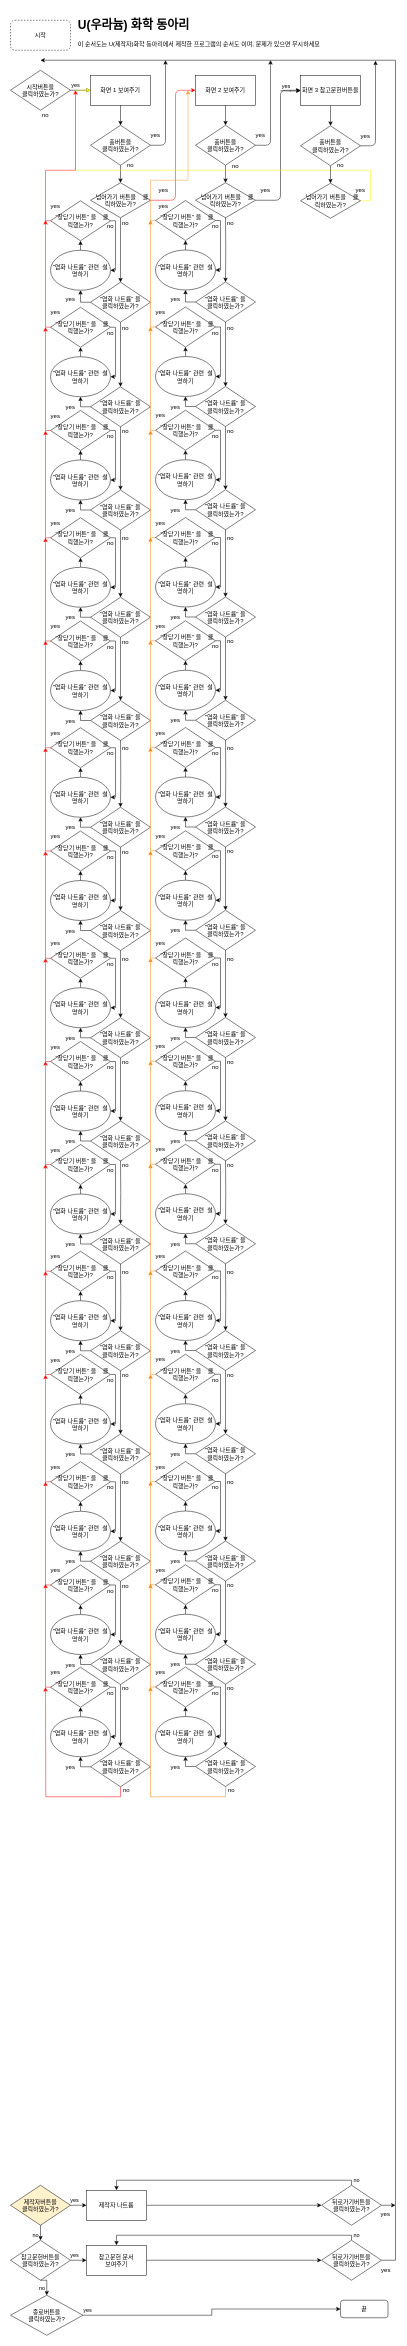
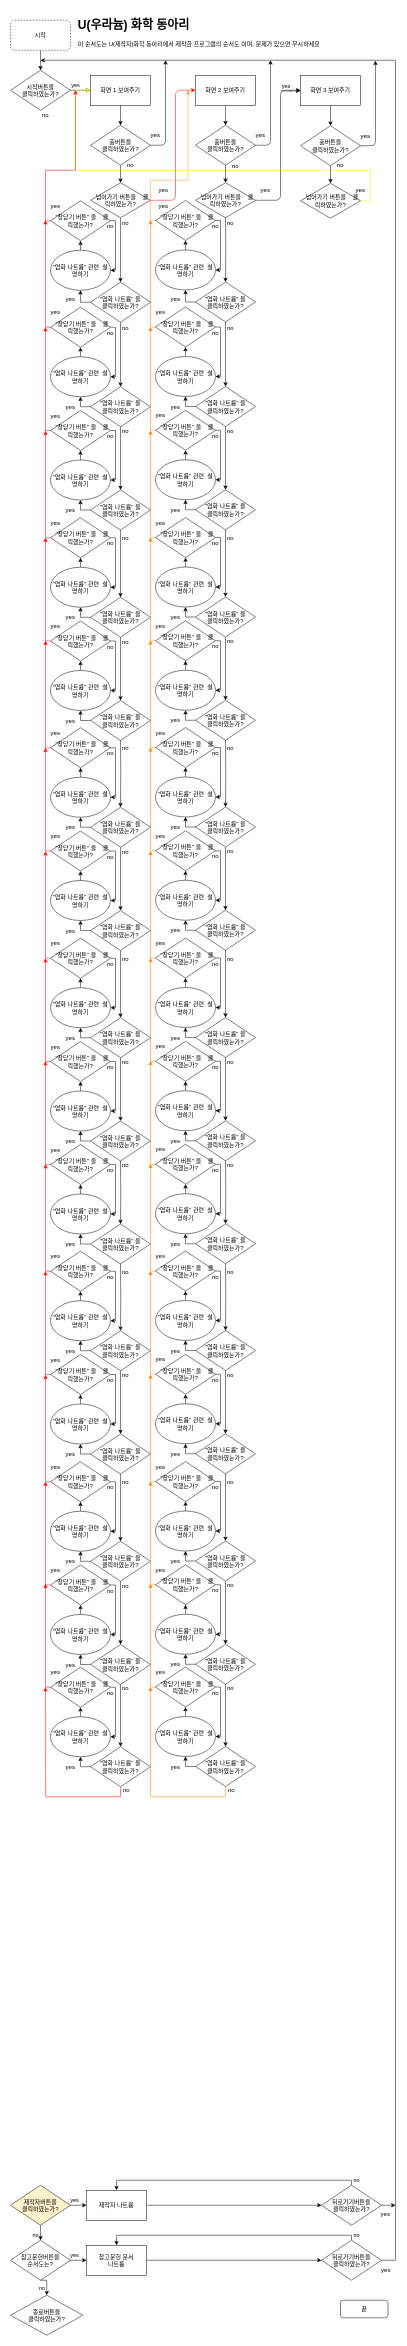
none -> (40, 65)
(330, 90) -> (330, 90)
(40, 2260) -> (40, 2260)
(116, 2260) -> (116, 2260)
(335, 2309) -> none
